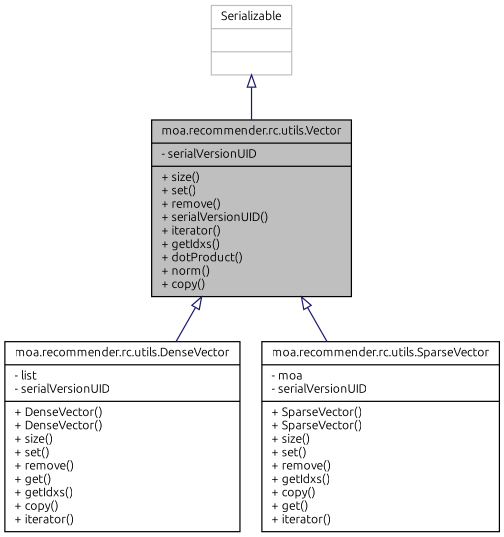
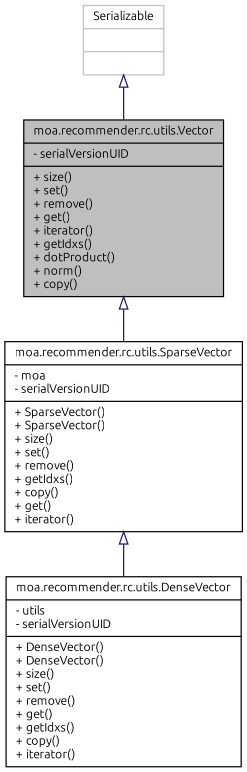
(215, 217) -> (52, 217)
(186, 325) -> (124, 560)
(26, 376) -> (31, 611)
